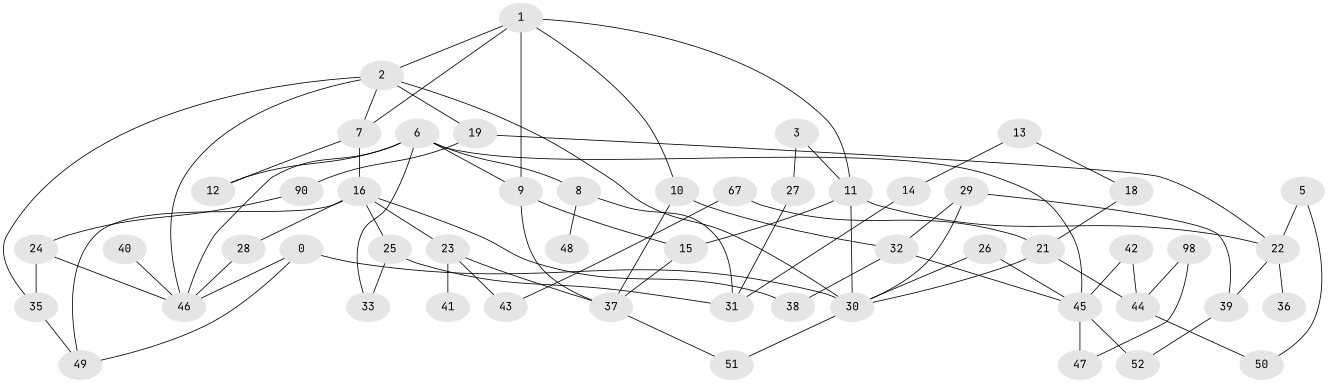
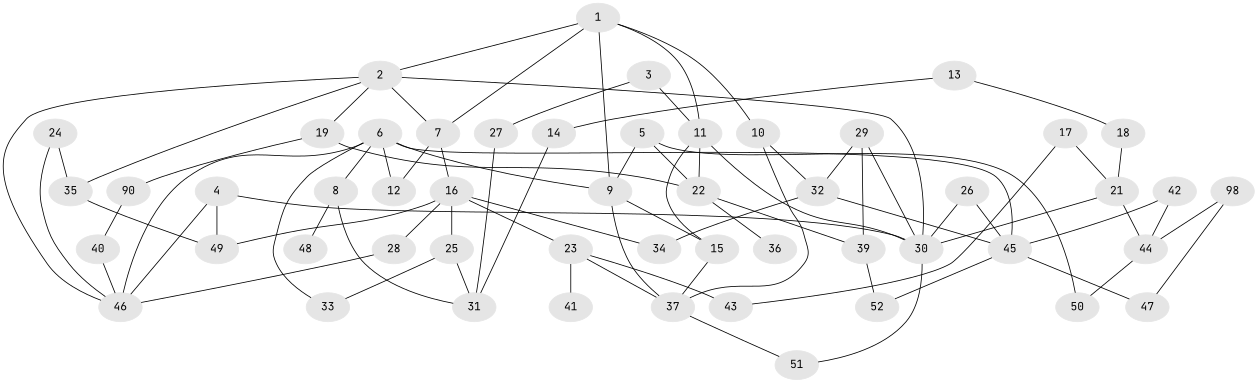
none -> (626, 162)
(735, 191) -> (1065, 133)
(167, 217) -> (113, 220)
(301, 249) -> (217, 191)
(793, 307) -> (659, 249)
